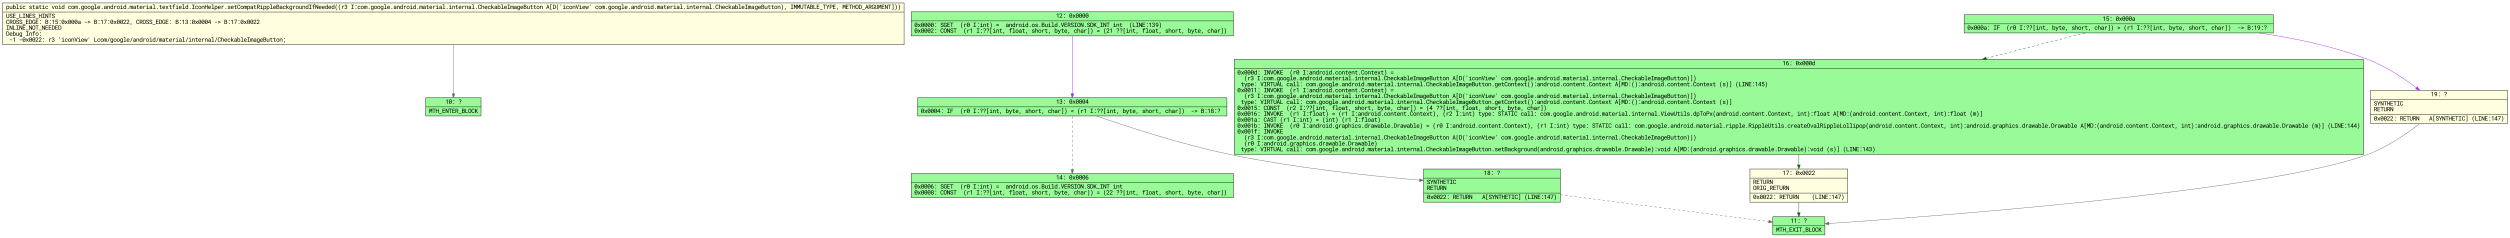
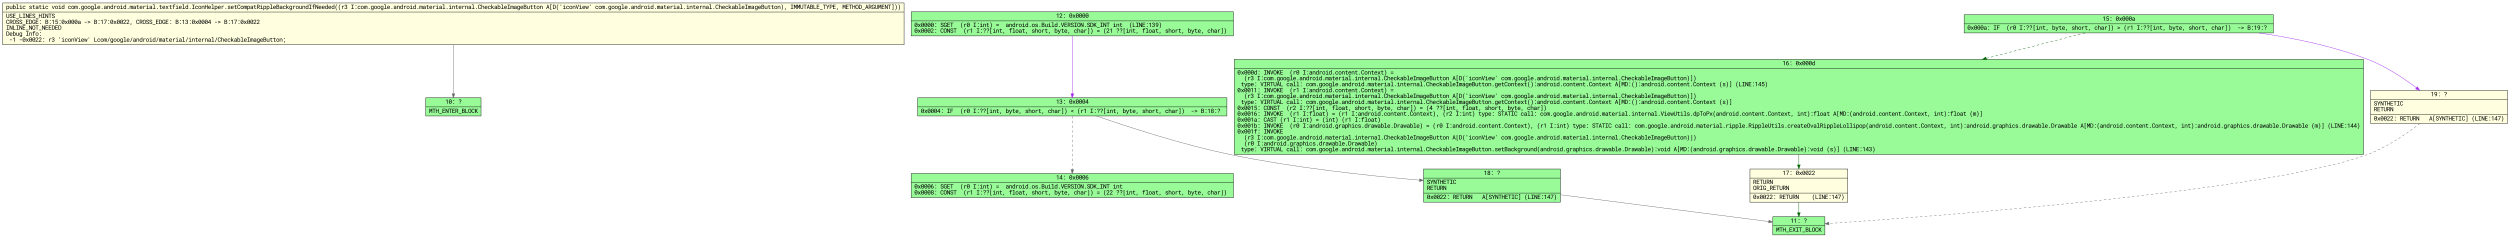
(2130, 197) -> (2130, 197)
(1665, 208) -> (1665, 208)
